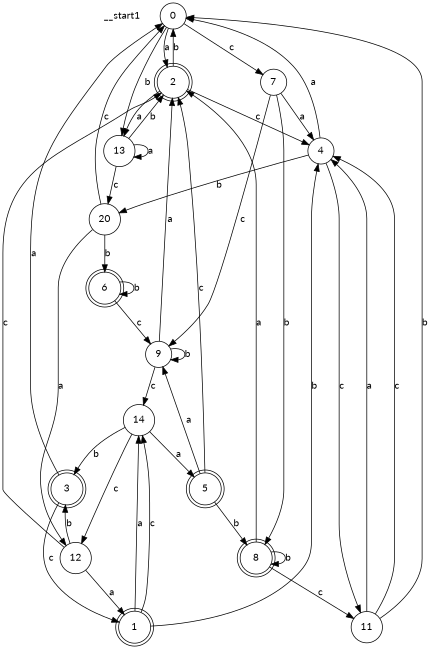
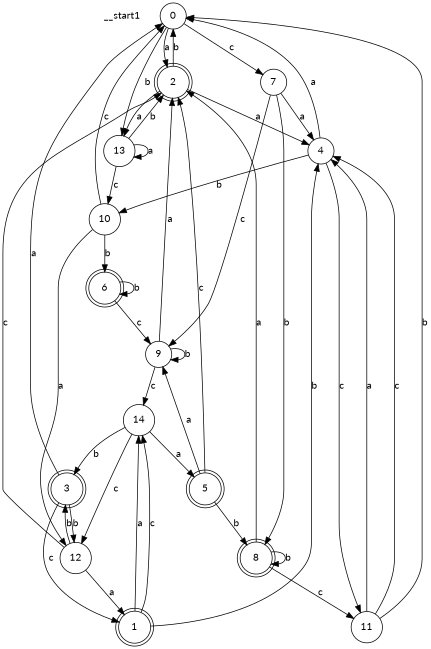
(258, 117) -> (258, 117)
(105, 219) -> (105, 219)
none -> (72, 520)
